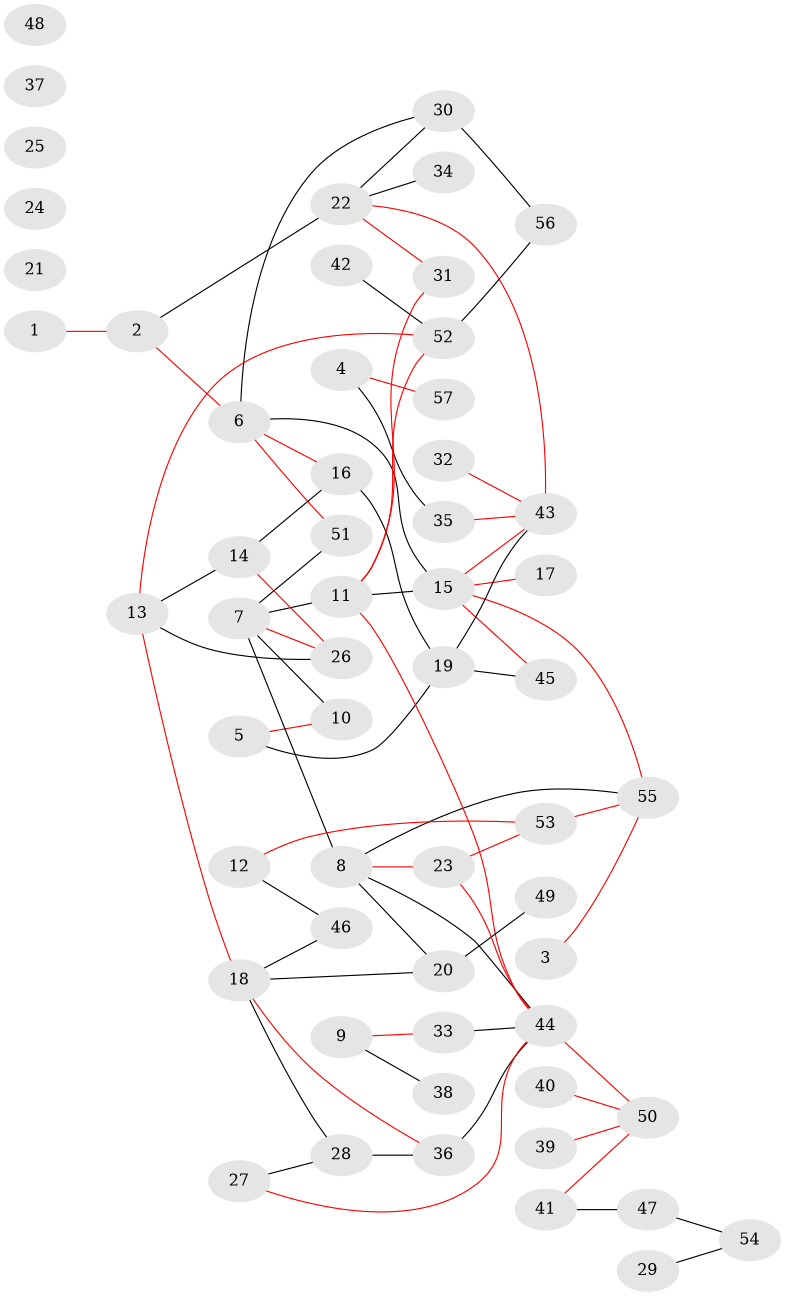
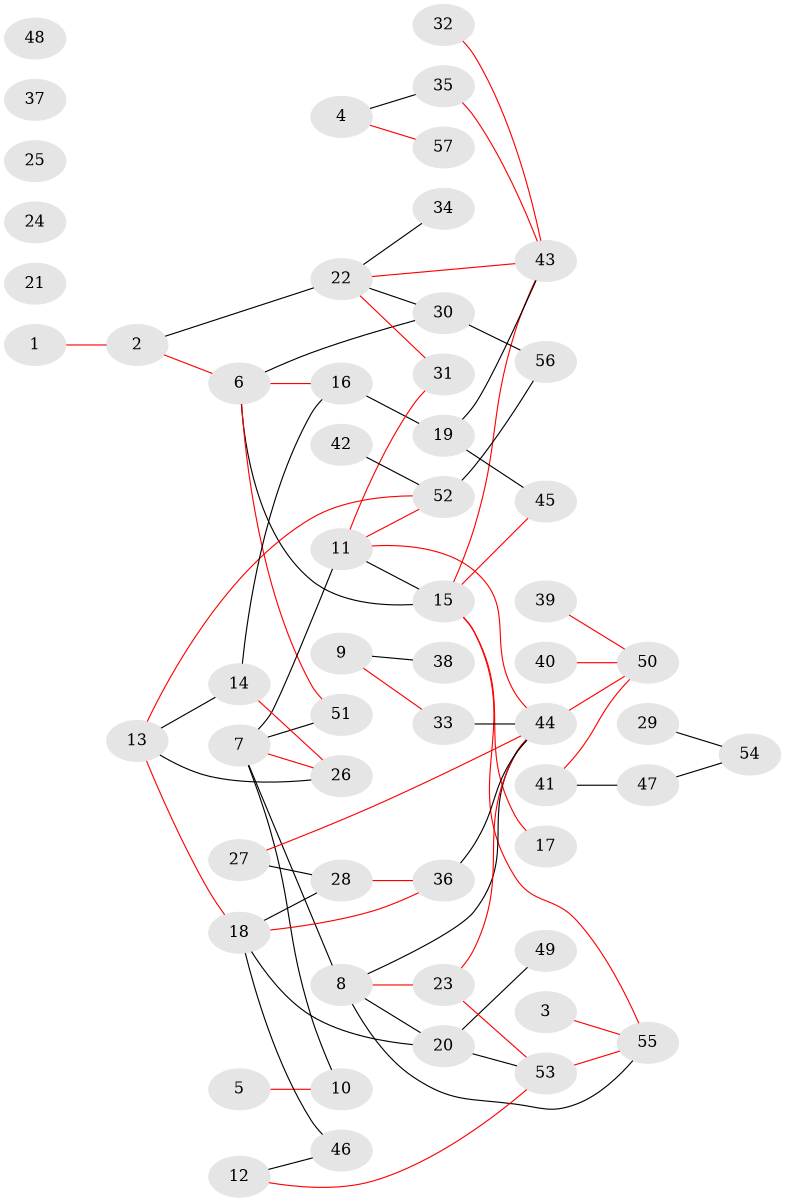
(362, 754) -> none
none -> (495, 1060)
(393, 1155) -> (393, 881)
